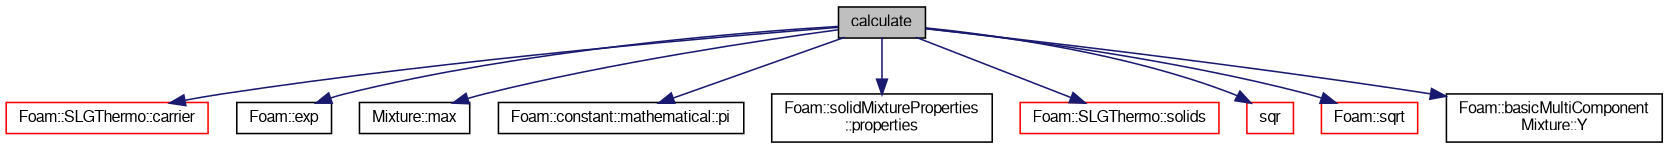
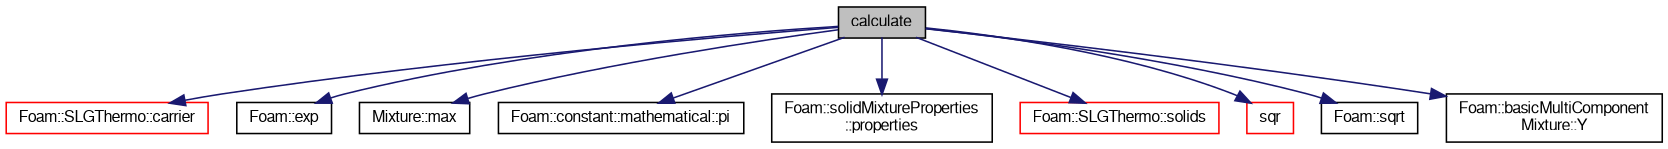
(1370, 118) -> (1370, 118)
